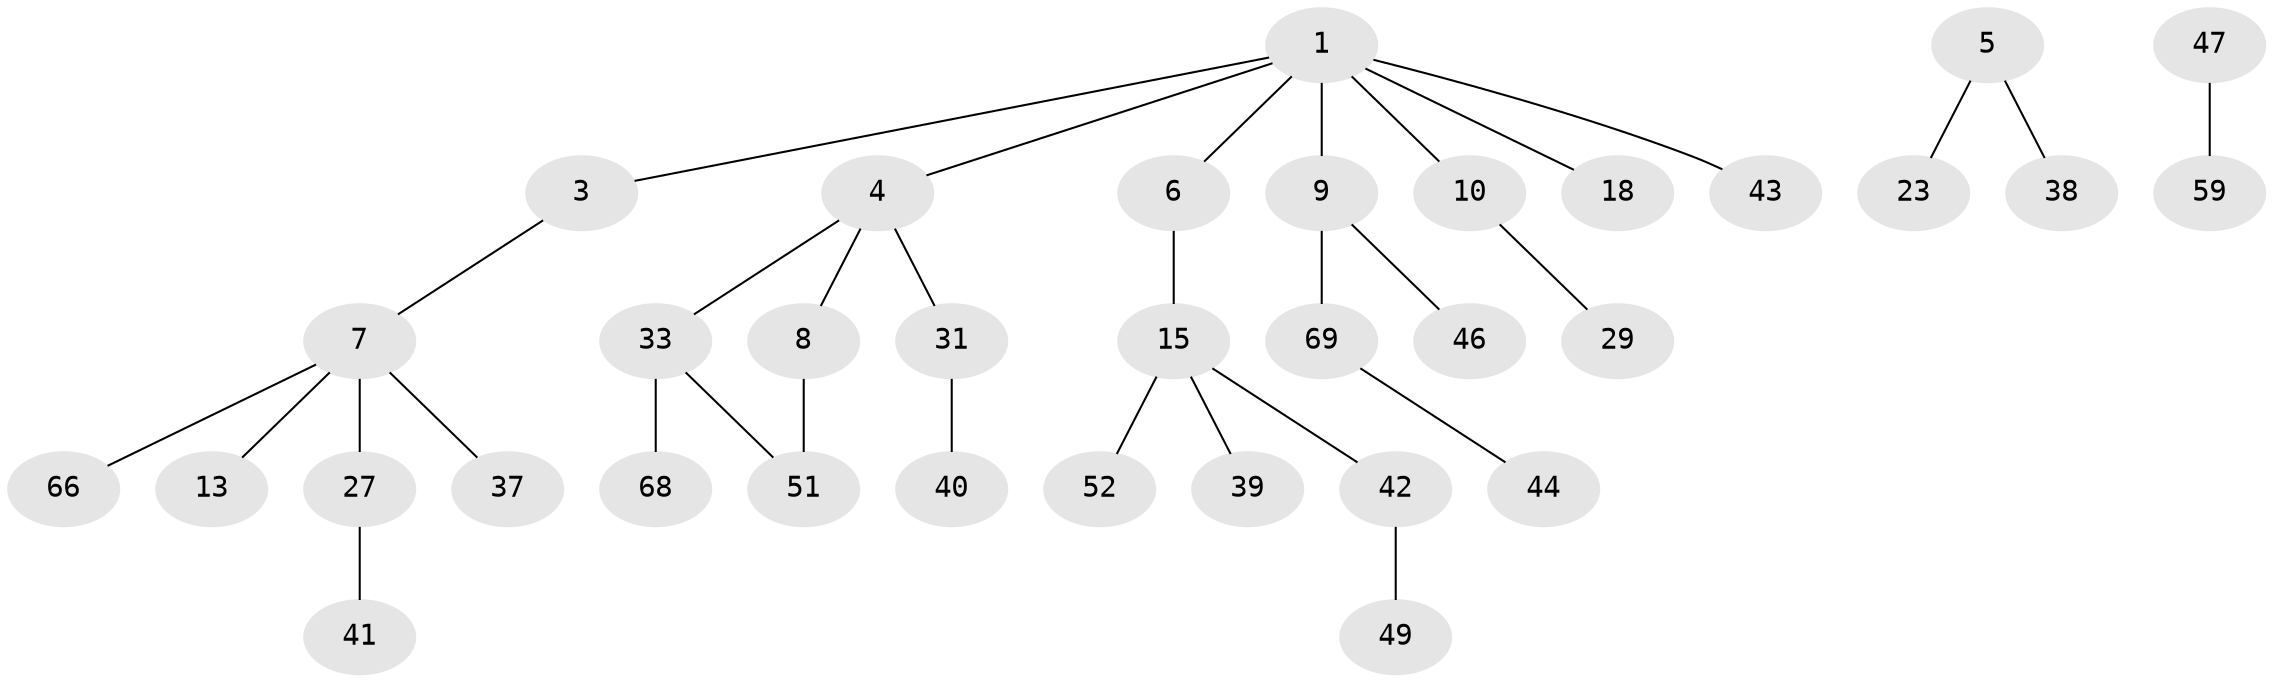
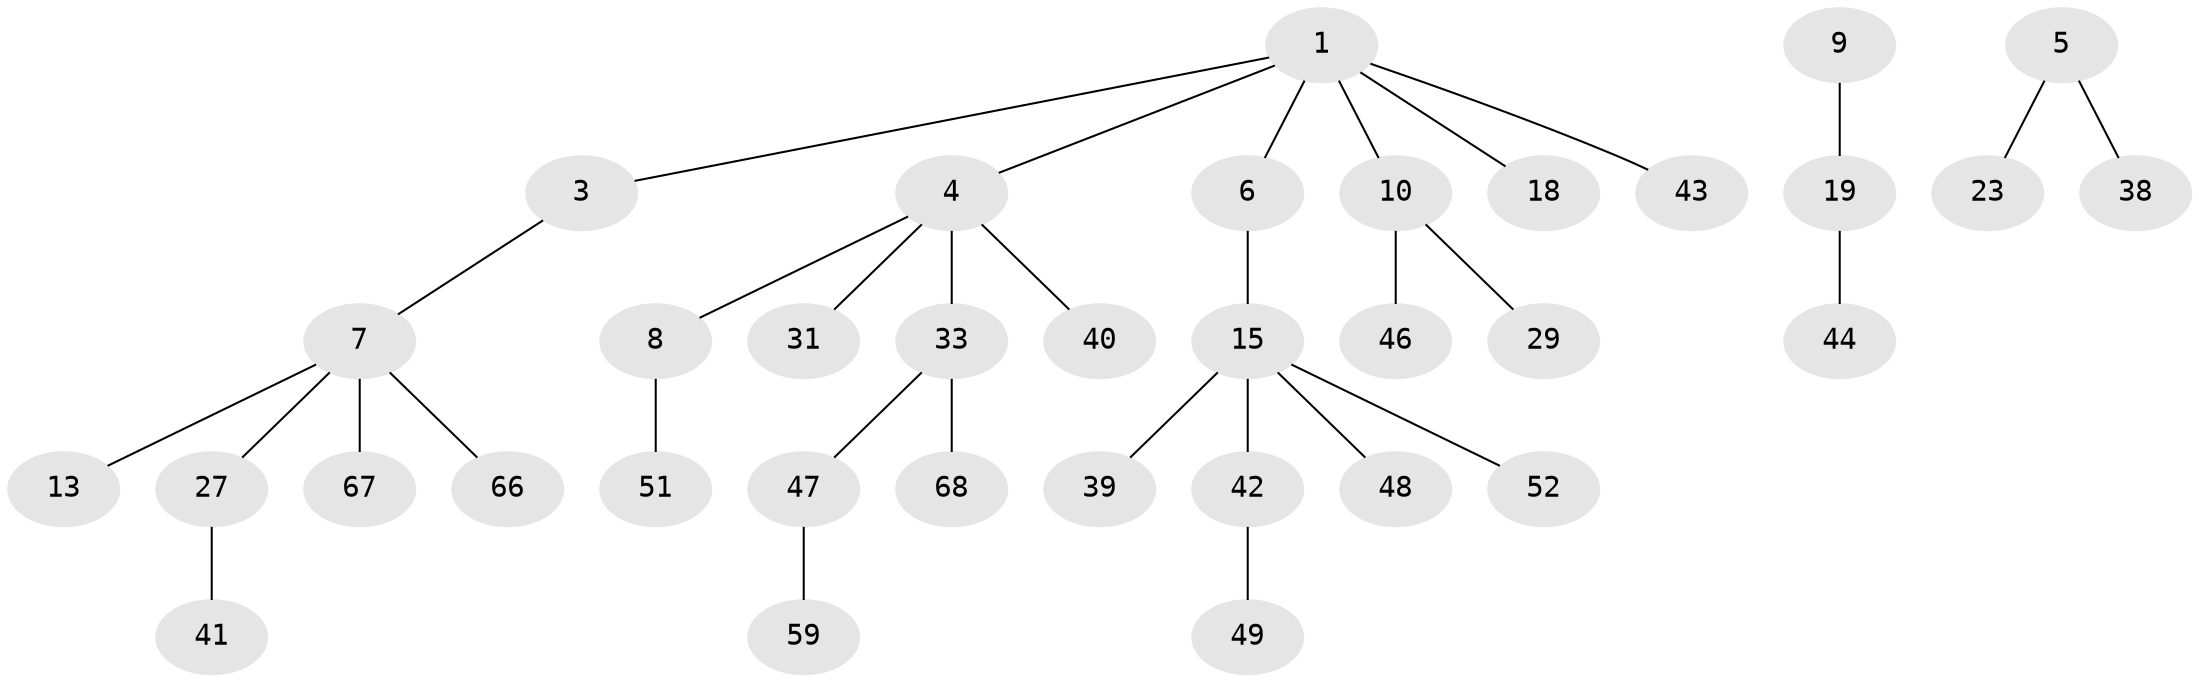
(1322, 119) -> none
(1395, 267) -> (1396, 267)
(1322, 341) -> (1840, 193)
(729, 415) -> (878, 415)
(952, 415) -> (1025, 267)
(508, 489) -> (360, 489)
none -> (1396, 489)
